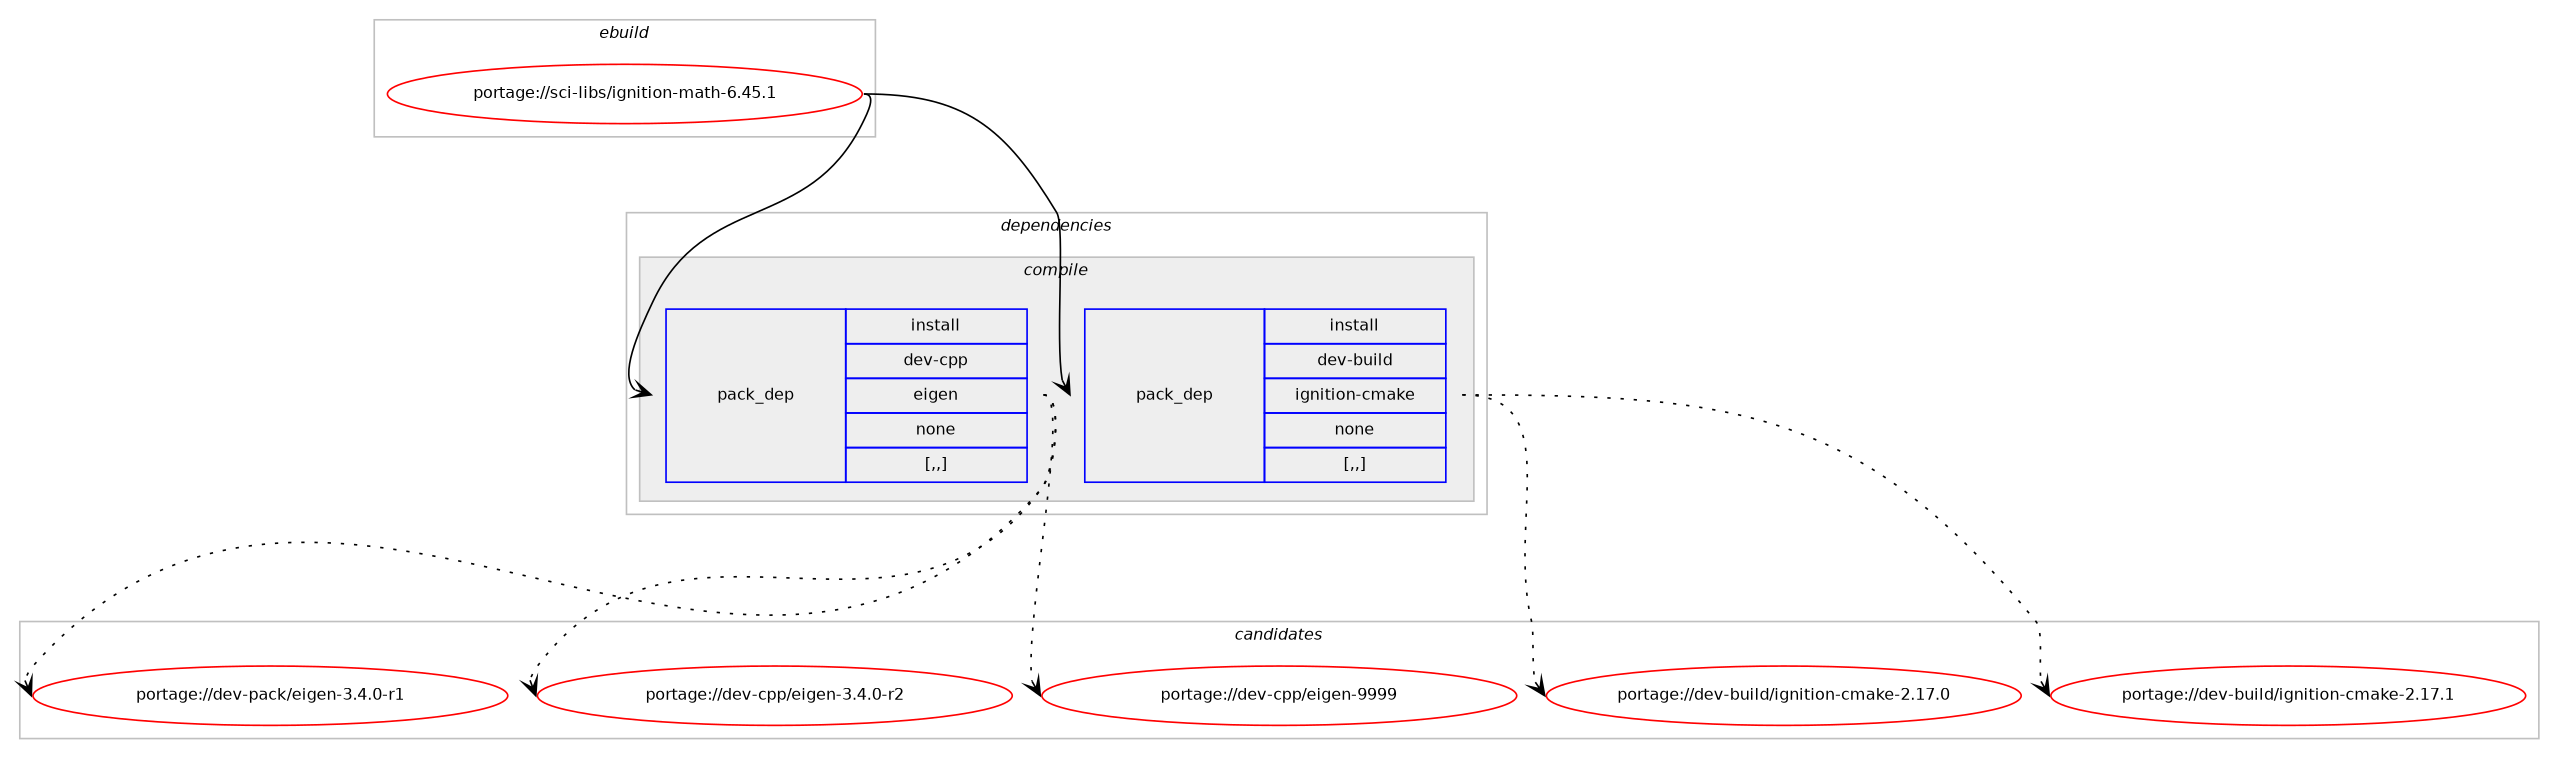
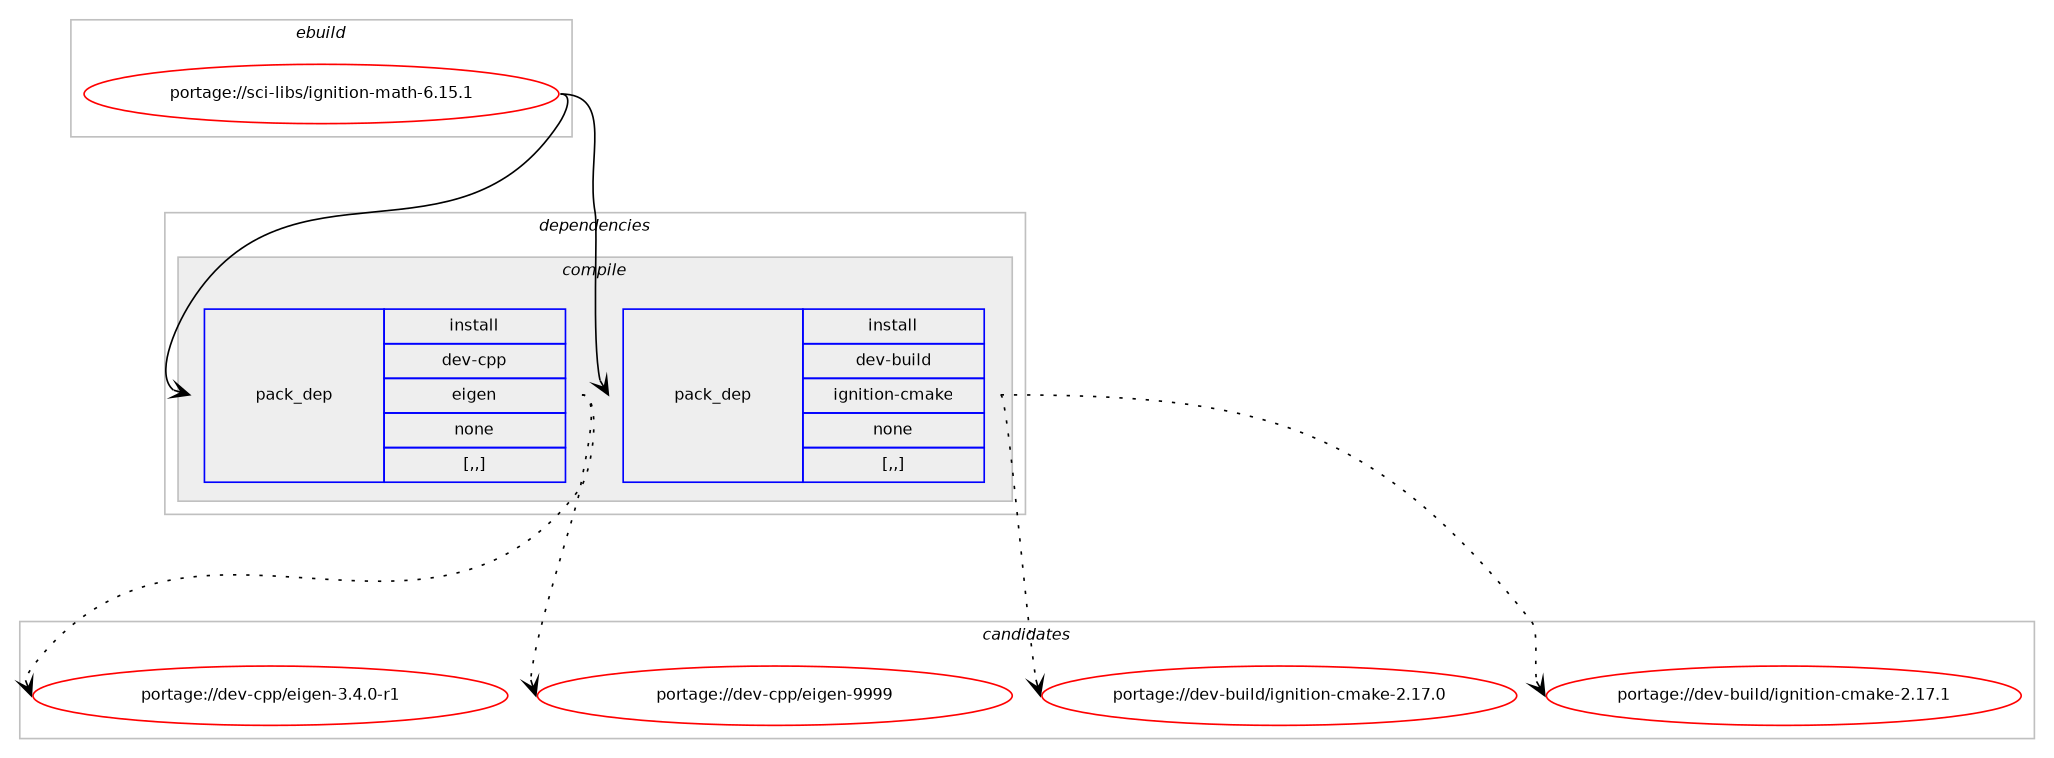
(625, 94) -> (321, 94)
(270, 696) -> (270, 696)
(775, 696) -> none
